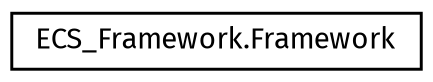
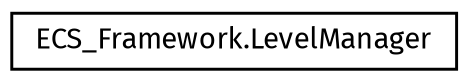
(217, 41) -> (234, 41)
